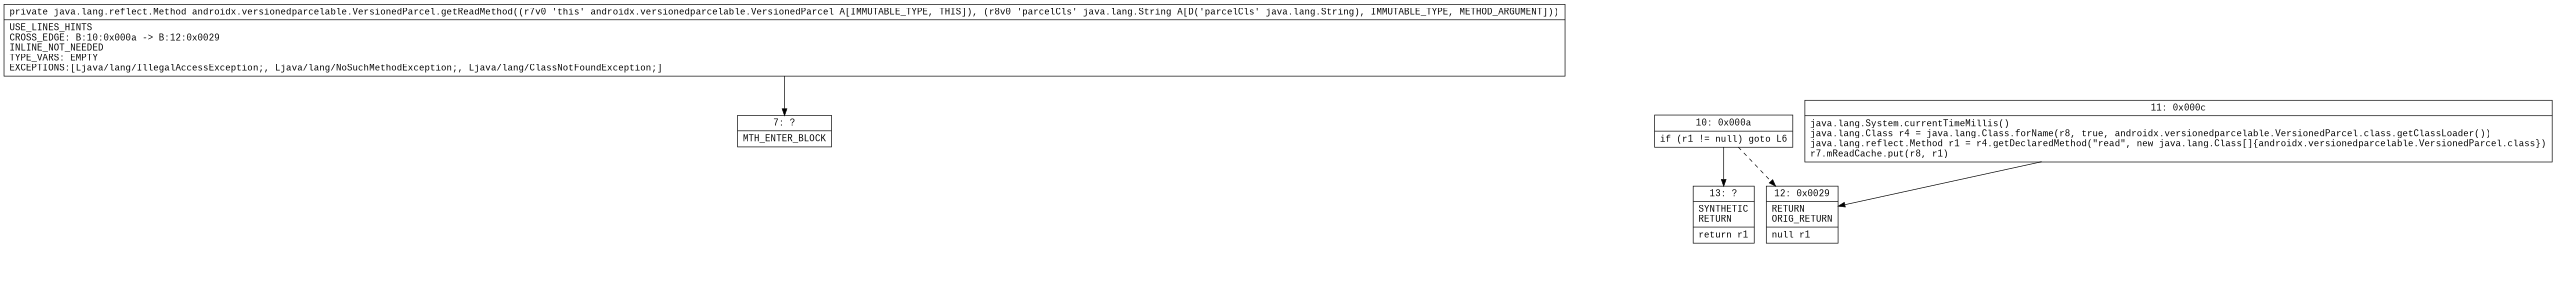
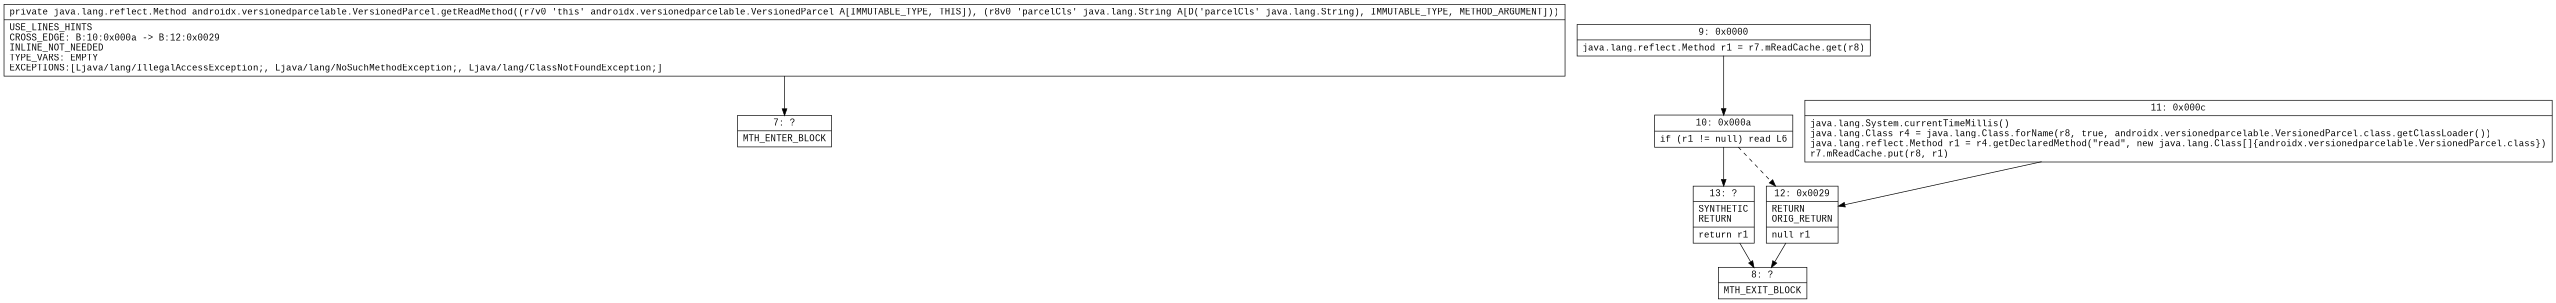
none -> (1724, 40)
(1724, 139) -> (1724, 139)
none -> (1763, 283)
